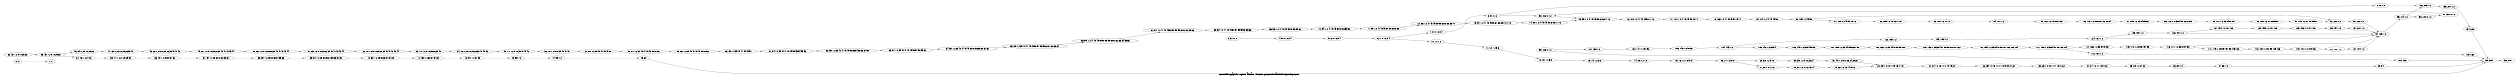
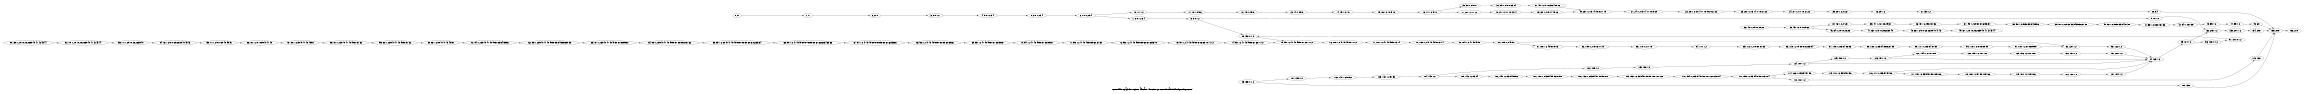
none -> (875, 16)
(271, 51) -> none
(1728, 61) -> (1430, 12)
